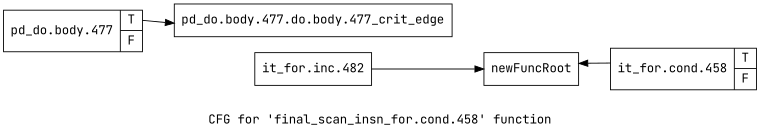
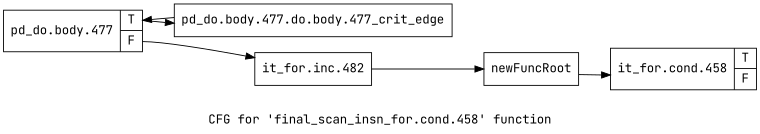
none -> (169, 18)
none -> (194, 47)
(599, 63) -> (590, 75)
